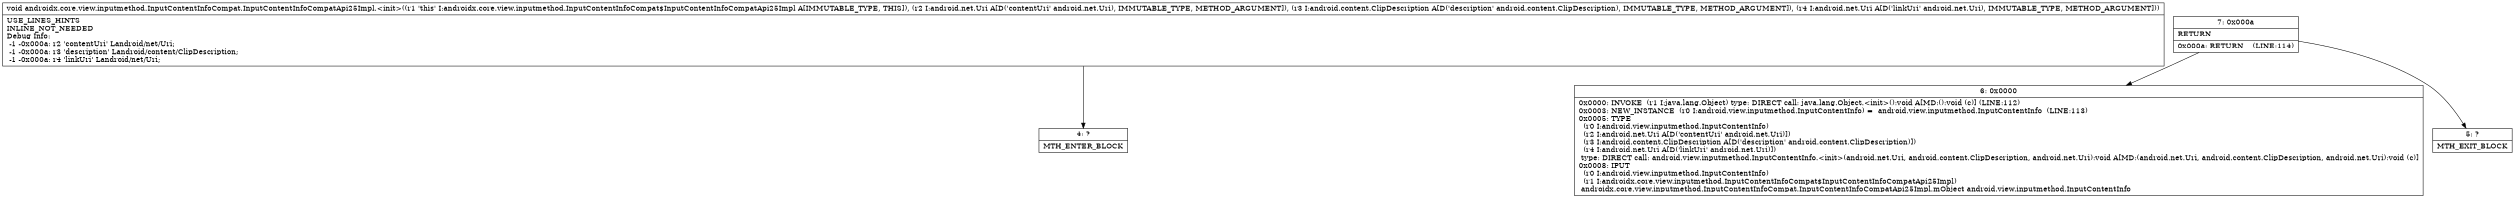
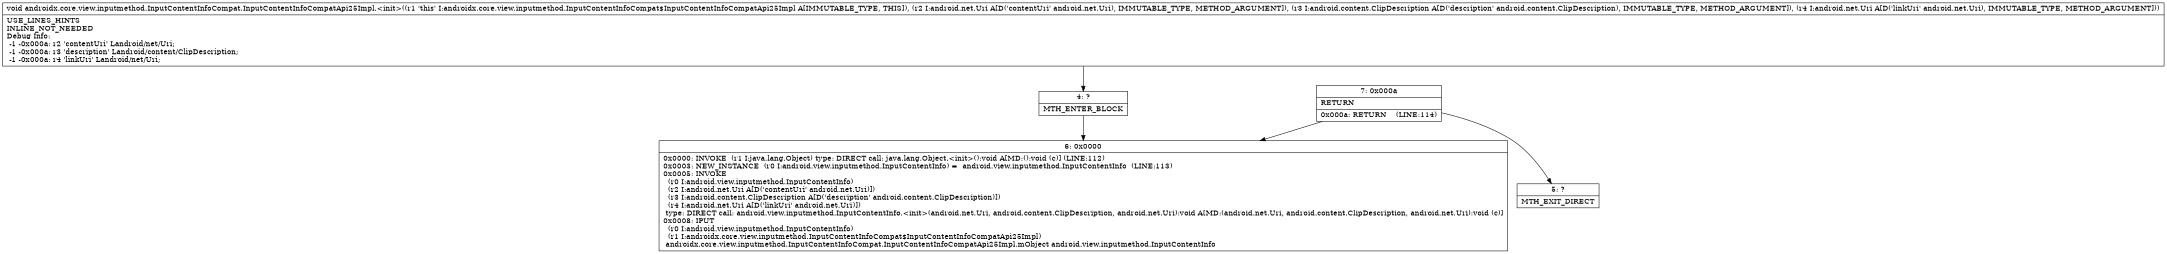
(1607, 119) -> (697, 174)
none -> (1083, 125)
(2472, 146) -> (1558, 202)
